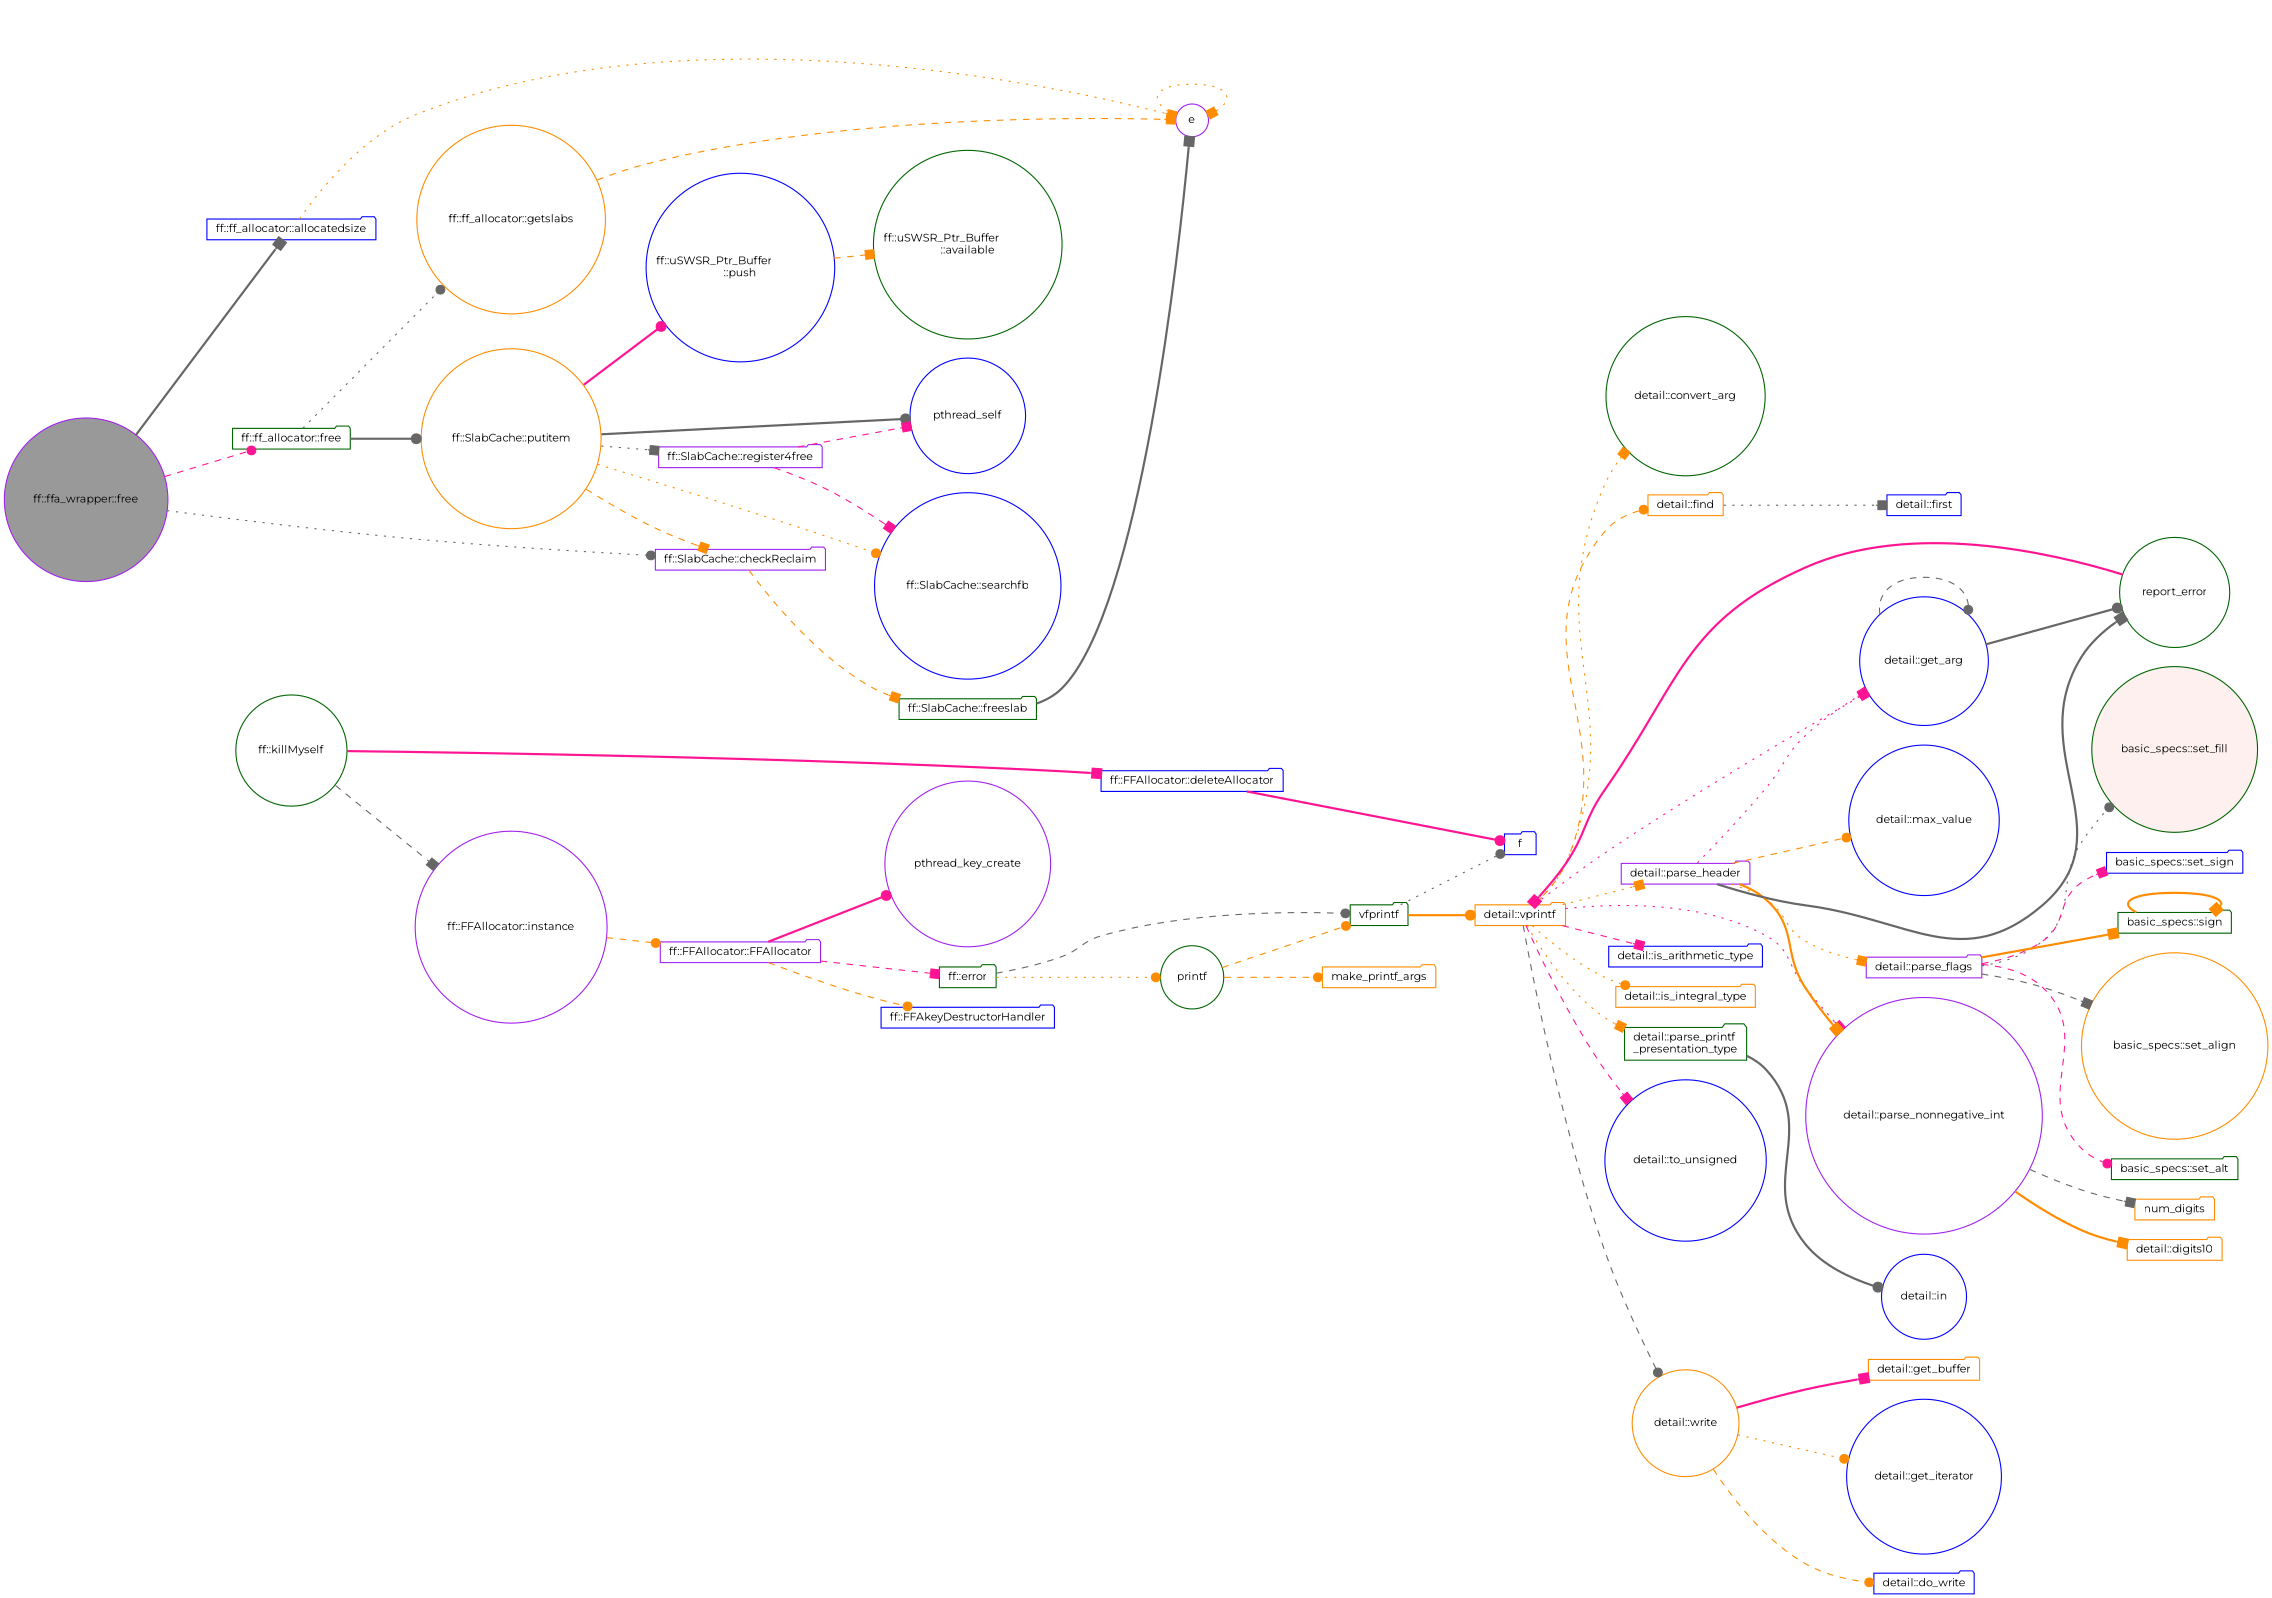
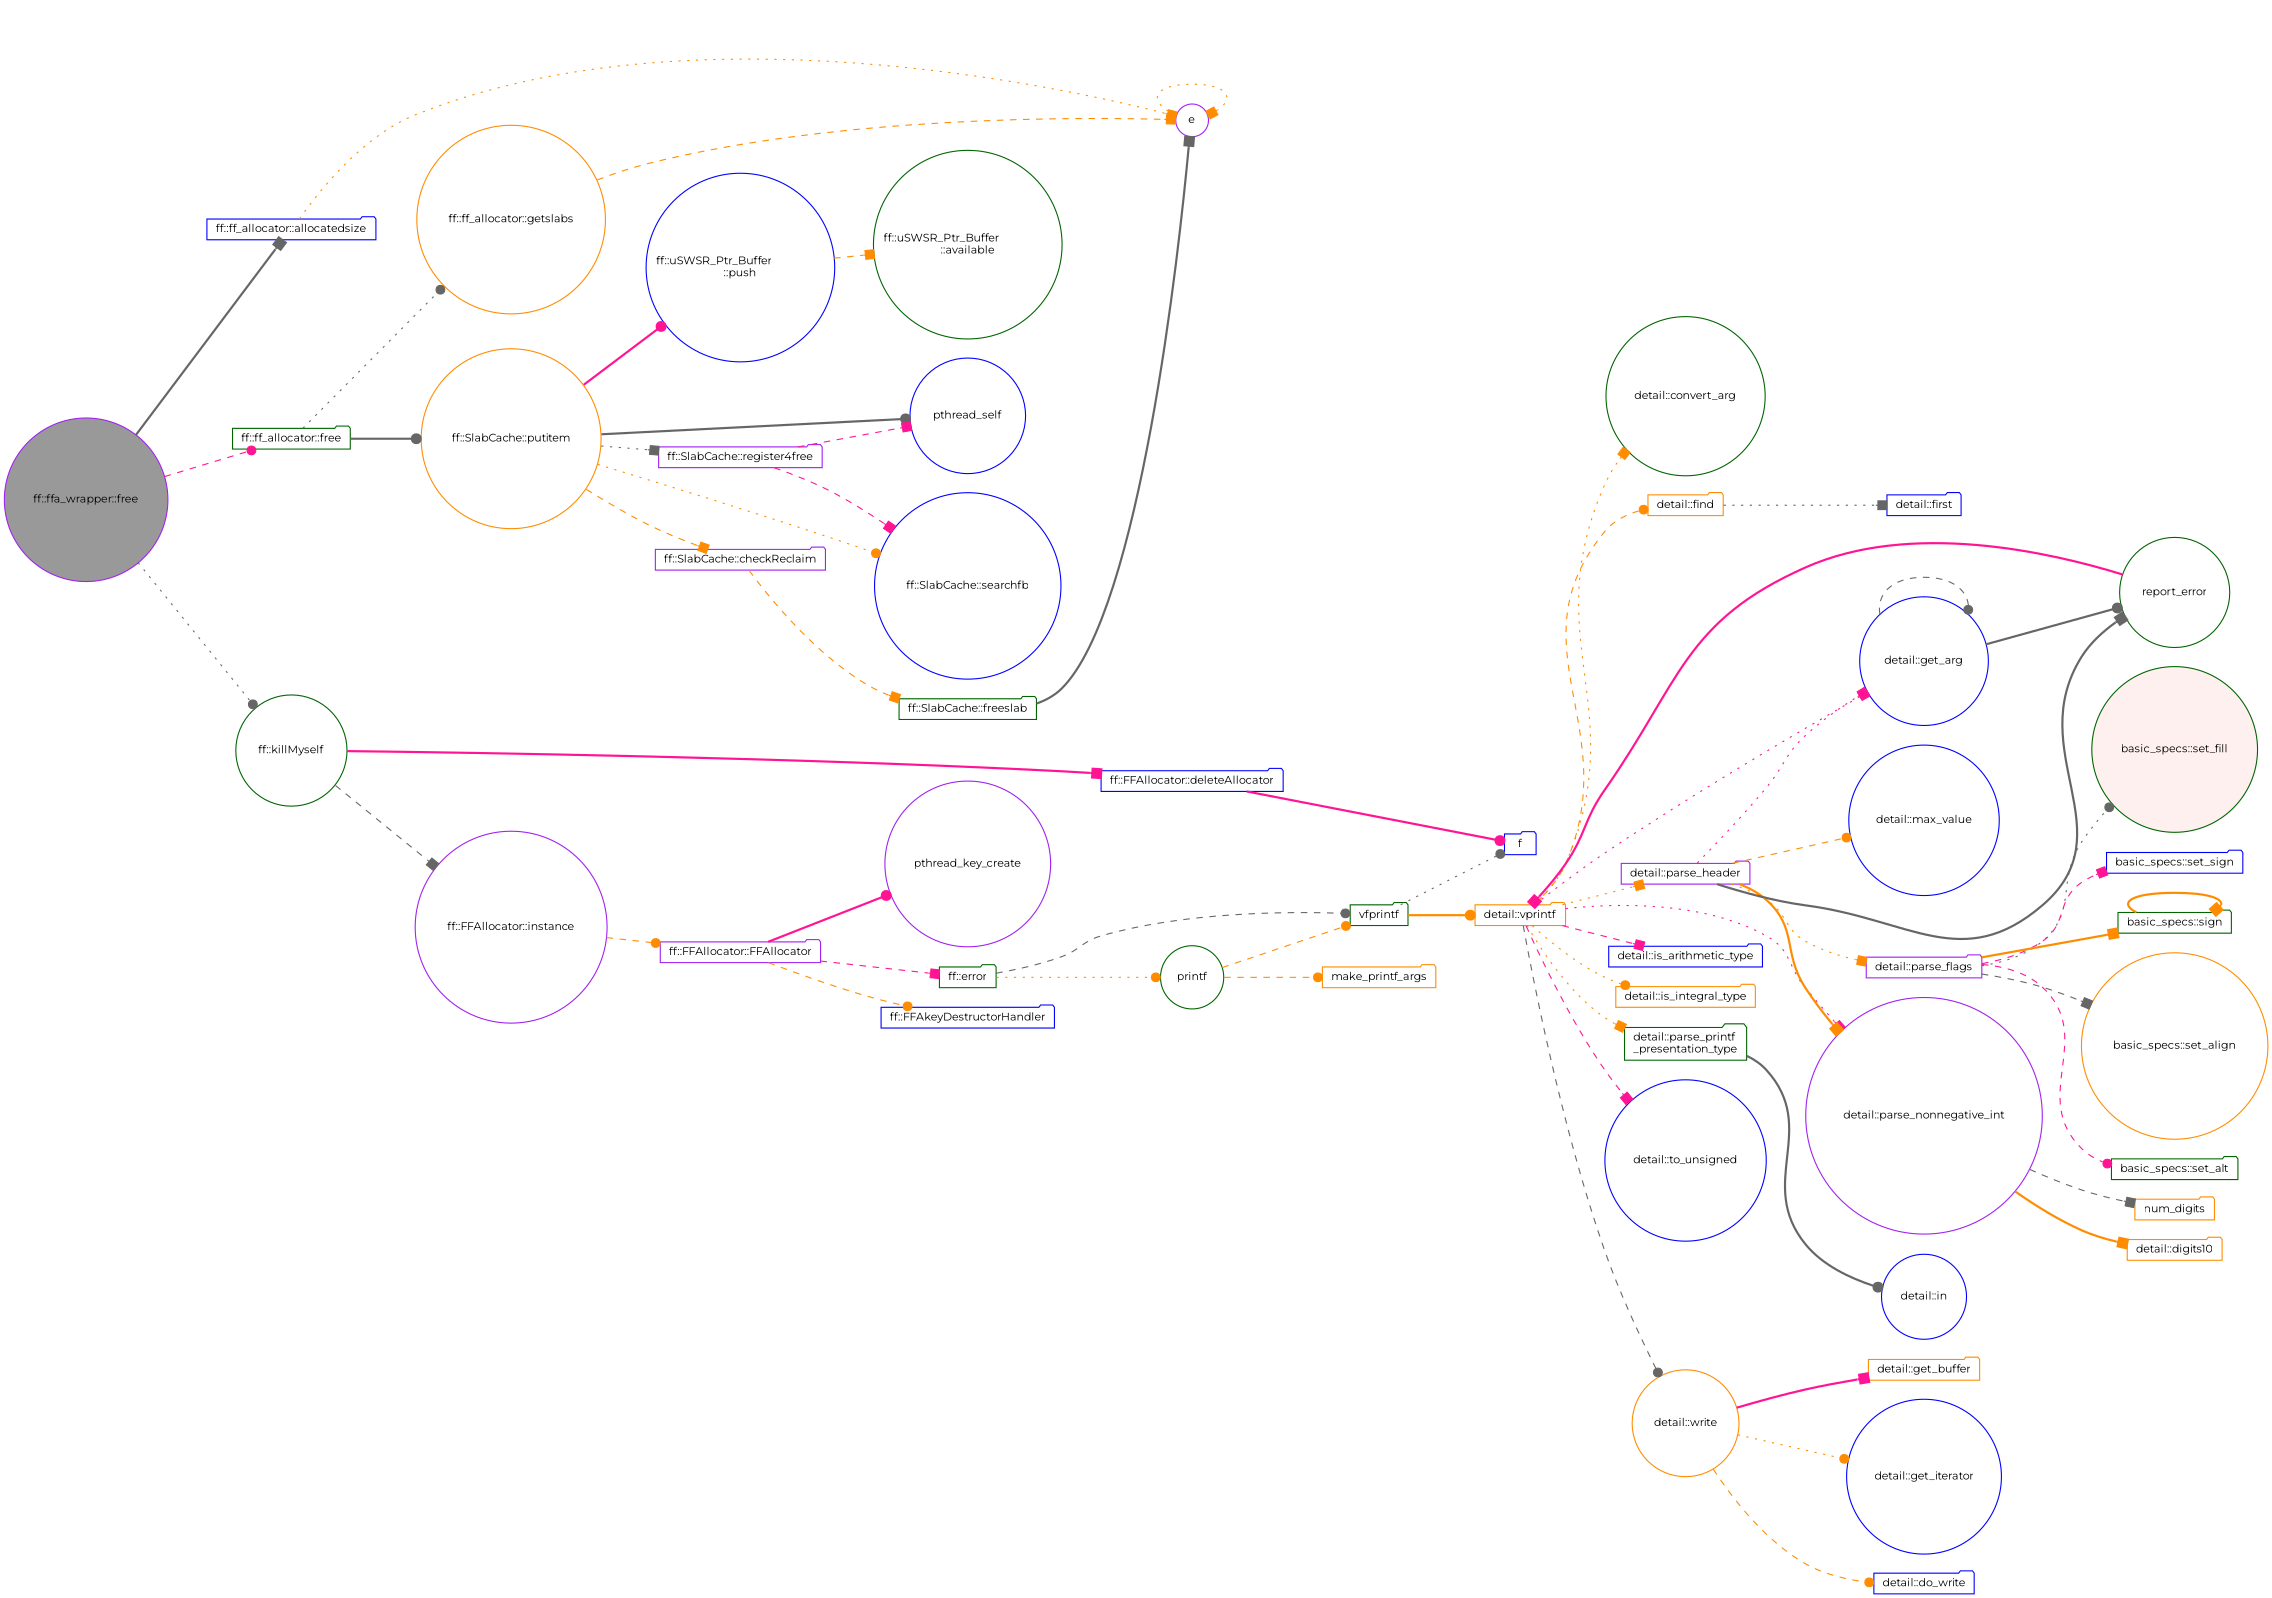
(406, 538) -> (194, 632)
